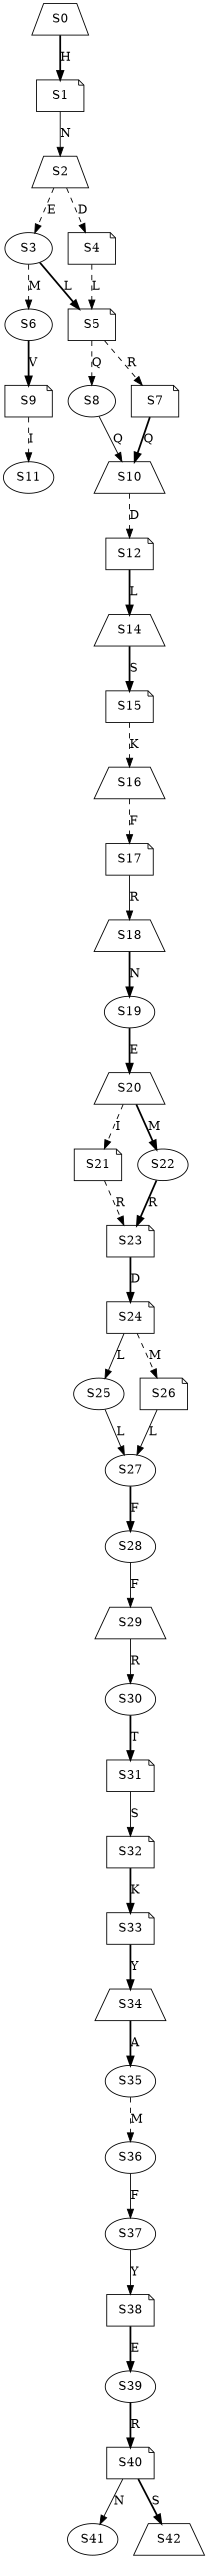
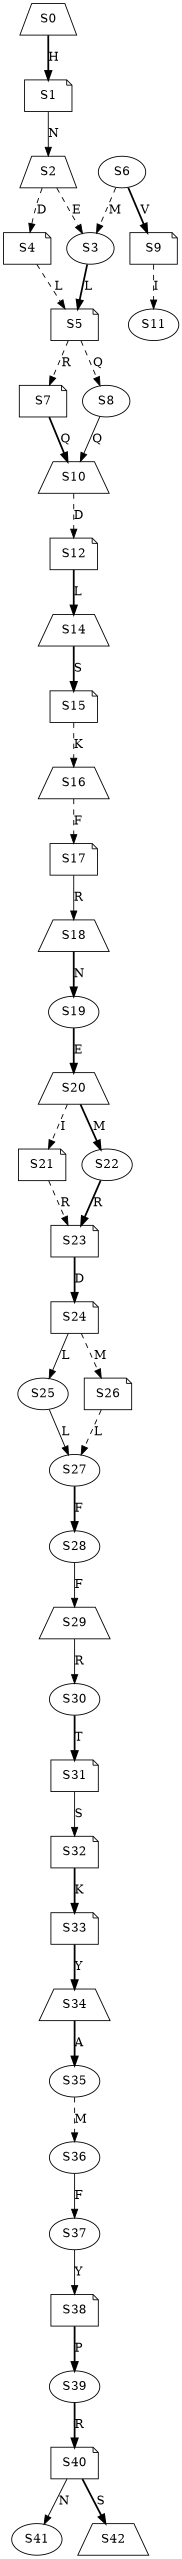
(29, 282) -> (108, 206)
(149, 1428) -> (93, 1428)
(135, 2348) -> (79, 2348)
